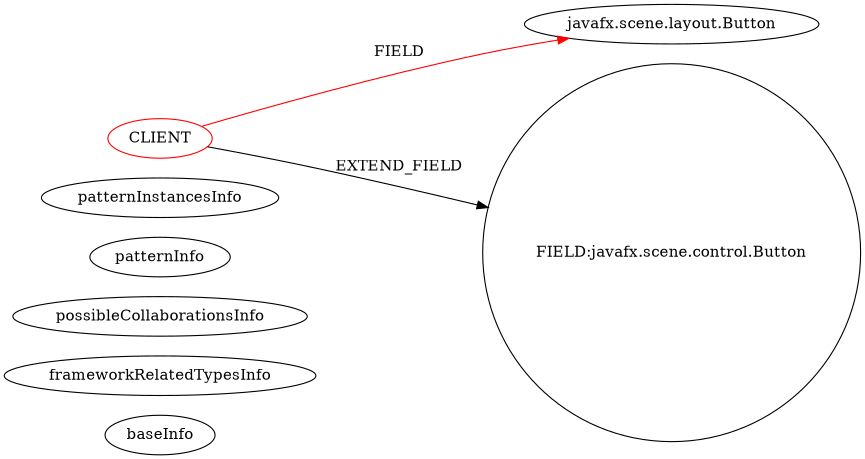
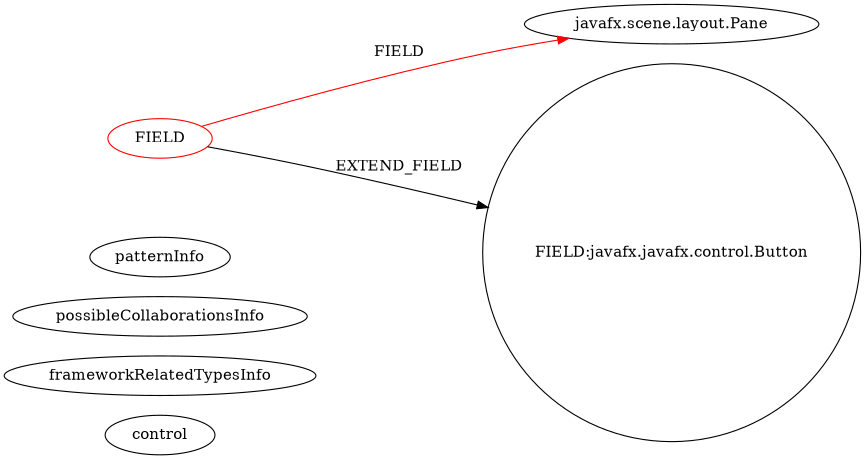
(672, 24) -> (672, 24)
(160, 138) -> (160, 138)
(160, 198) -> none
(672, 253) -> (672, 253)
(160, 435) -> (160, 435)
